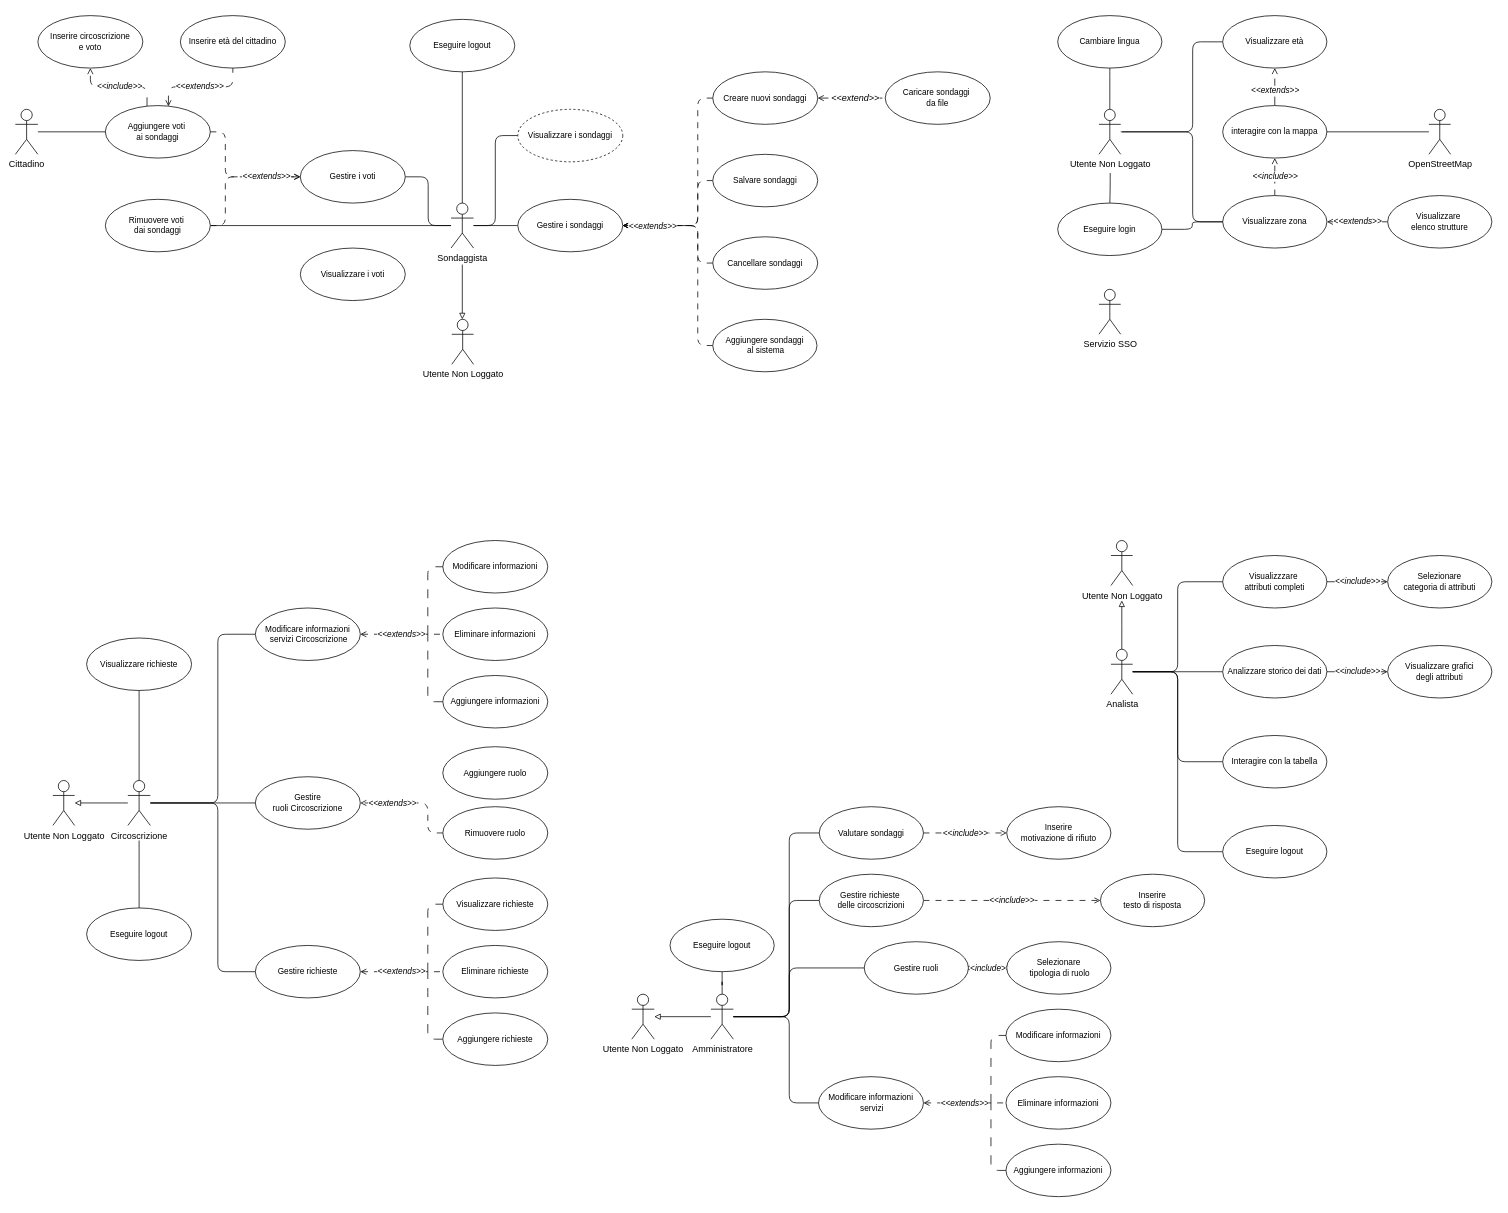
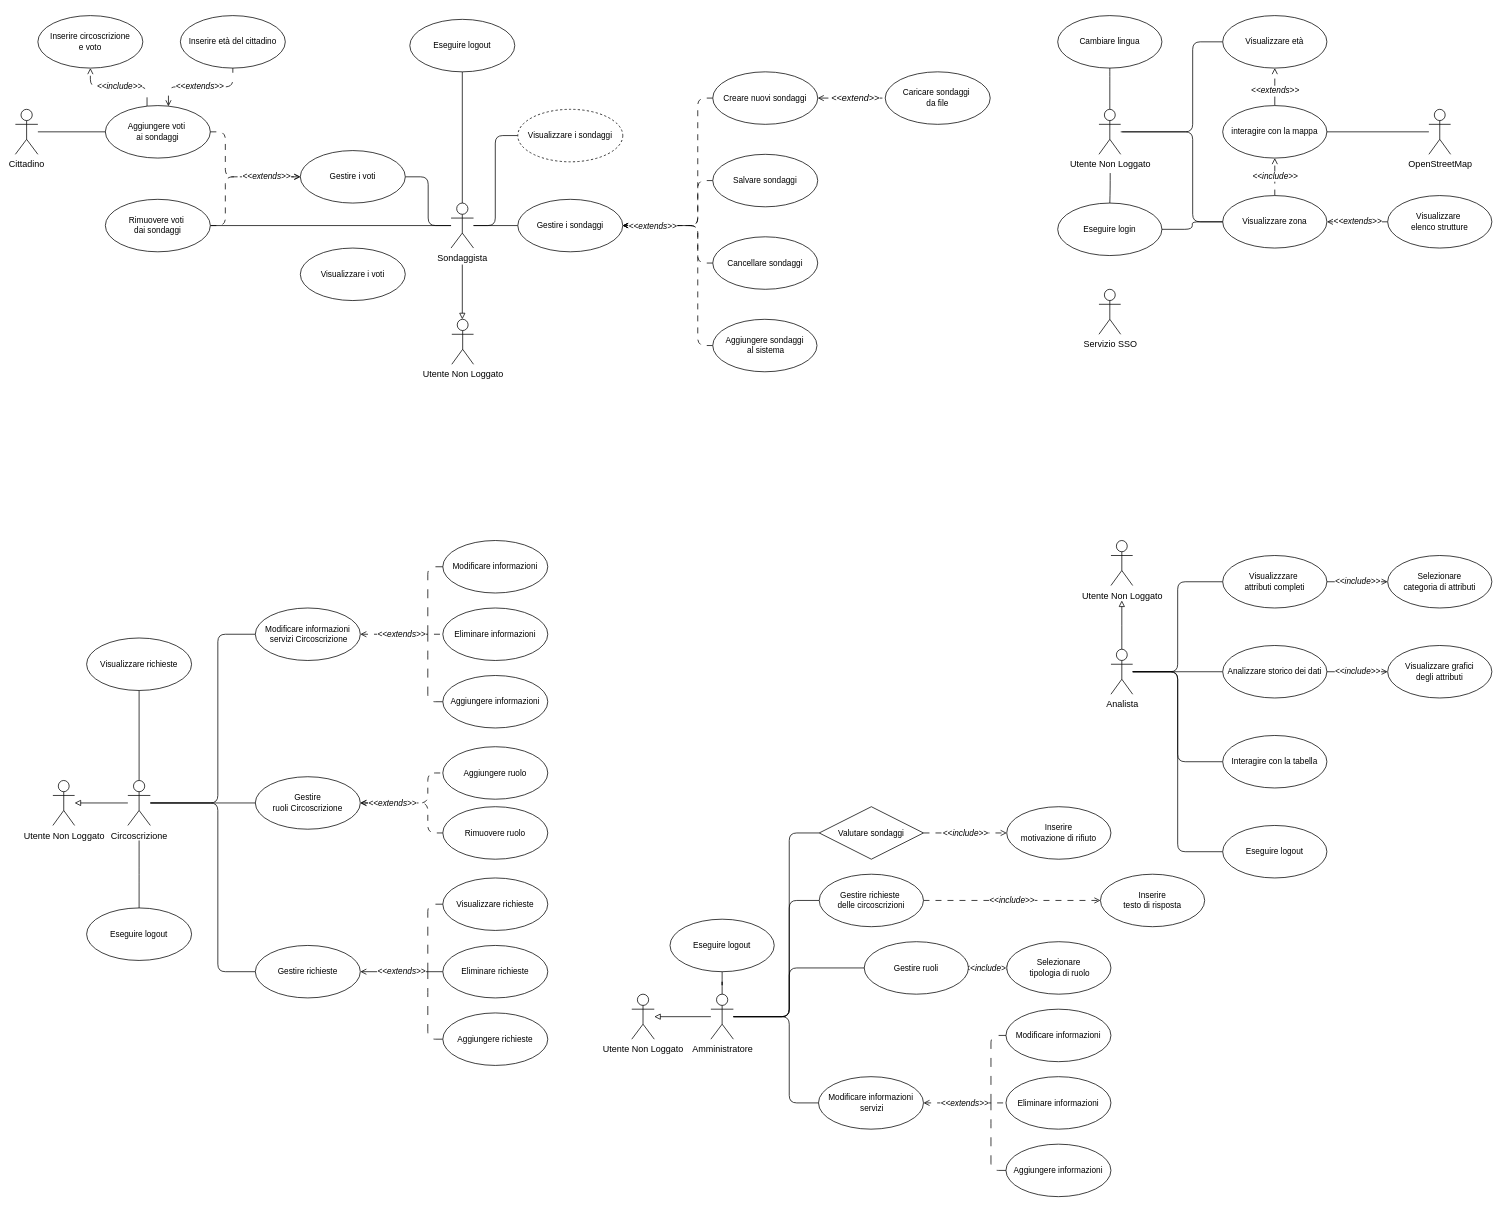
none -> (428, 783)
(872, 833) -> (872, 833)
(435, 972) -> (435, 972)
